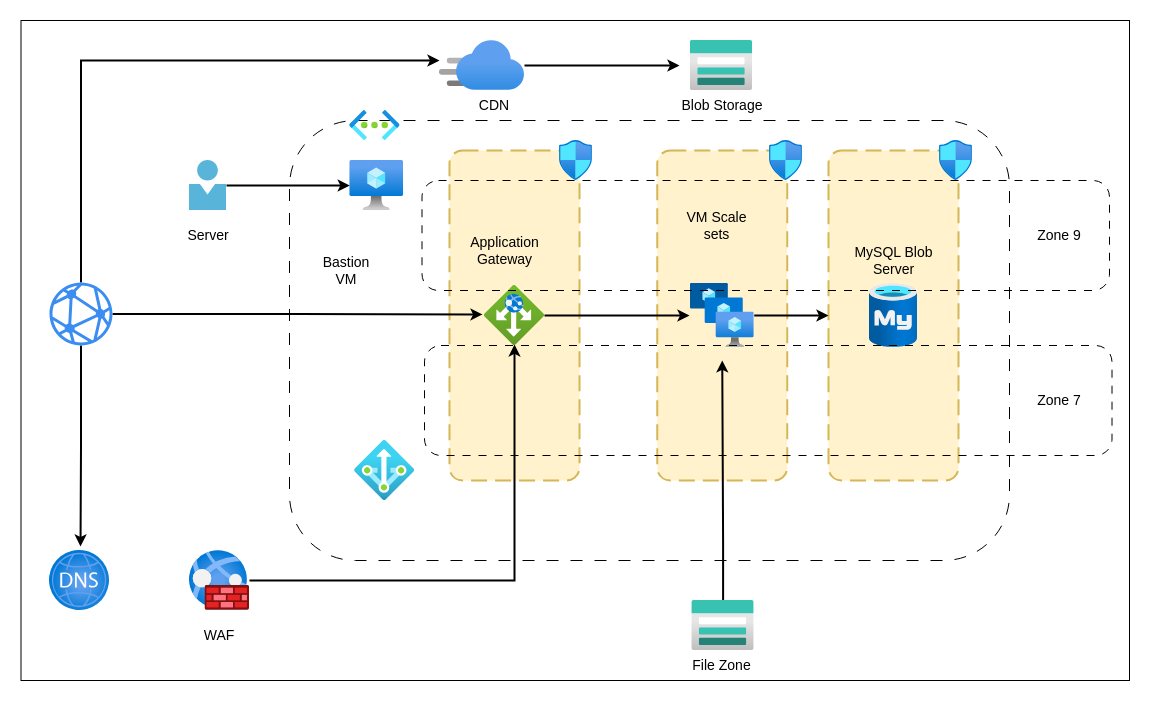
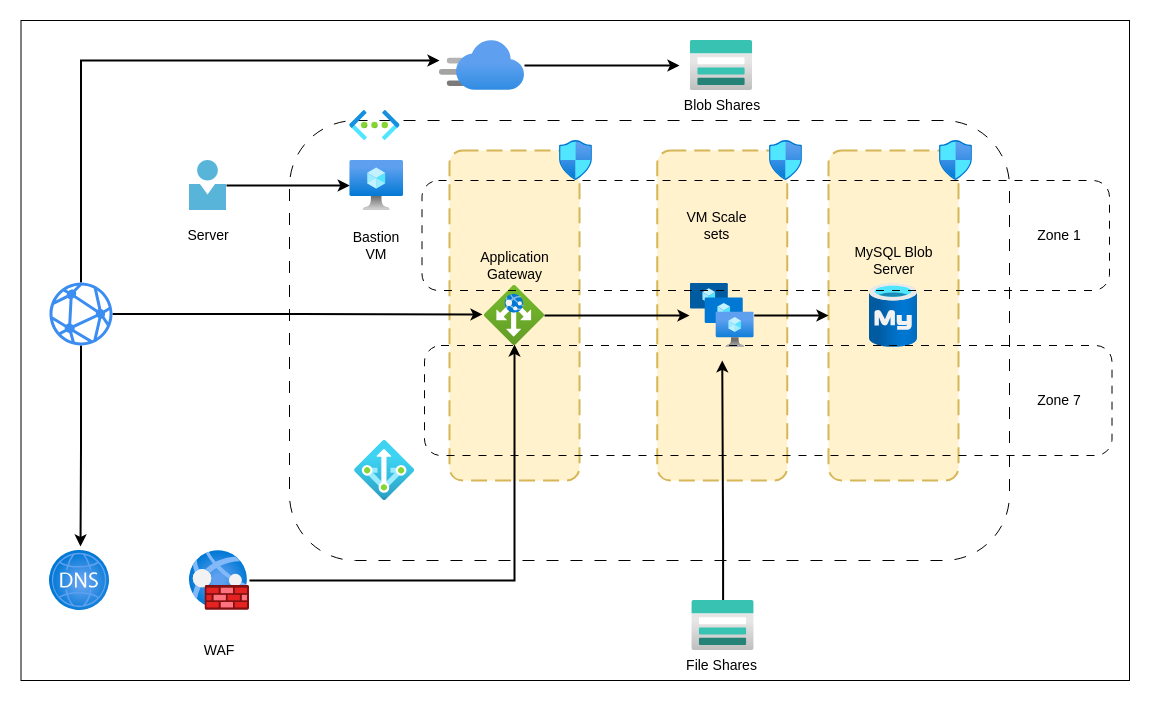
(495, 106) -> none
(723, 106) -> (723, 106)
(1060, 236) -> (1060, 236)
(504, 251) -> (514, 266)
(347, 271) -> (377, 246)
(220, 636) -> (220, 651)
(722, 666) -> (722, 666)
